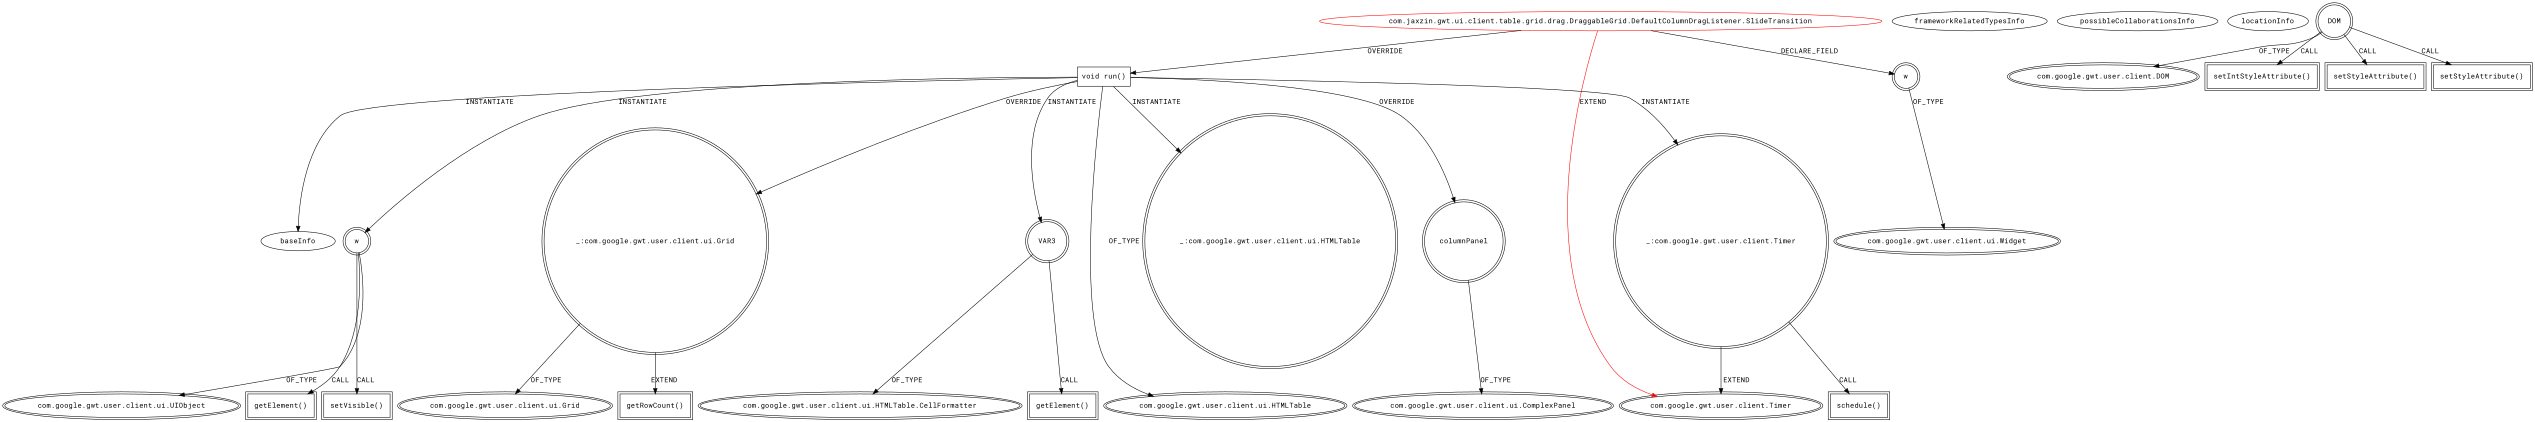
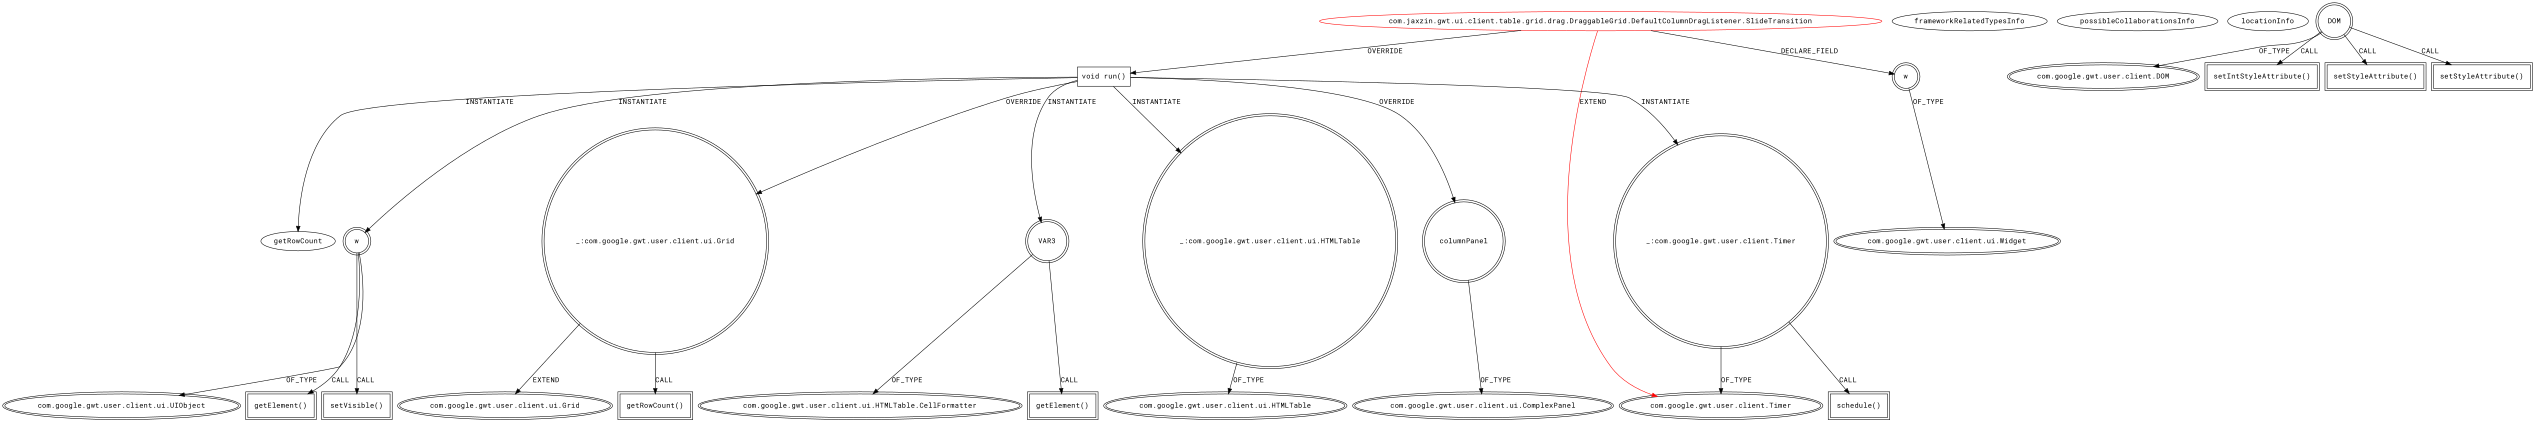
(298, 241) -> (298, 241)
(1091, 252) -> (1233, 376)
(546, 380) -> (546, 380)
(664, 380) -> (664, 380)
(1737, 380) -> (1737, 380)
